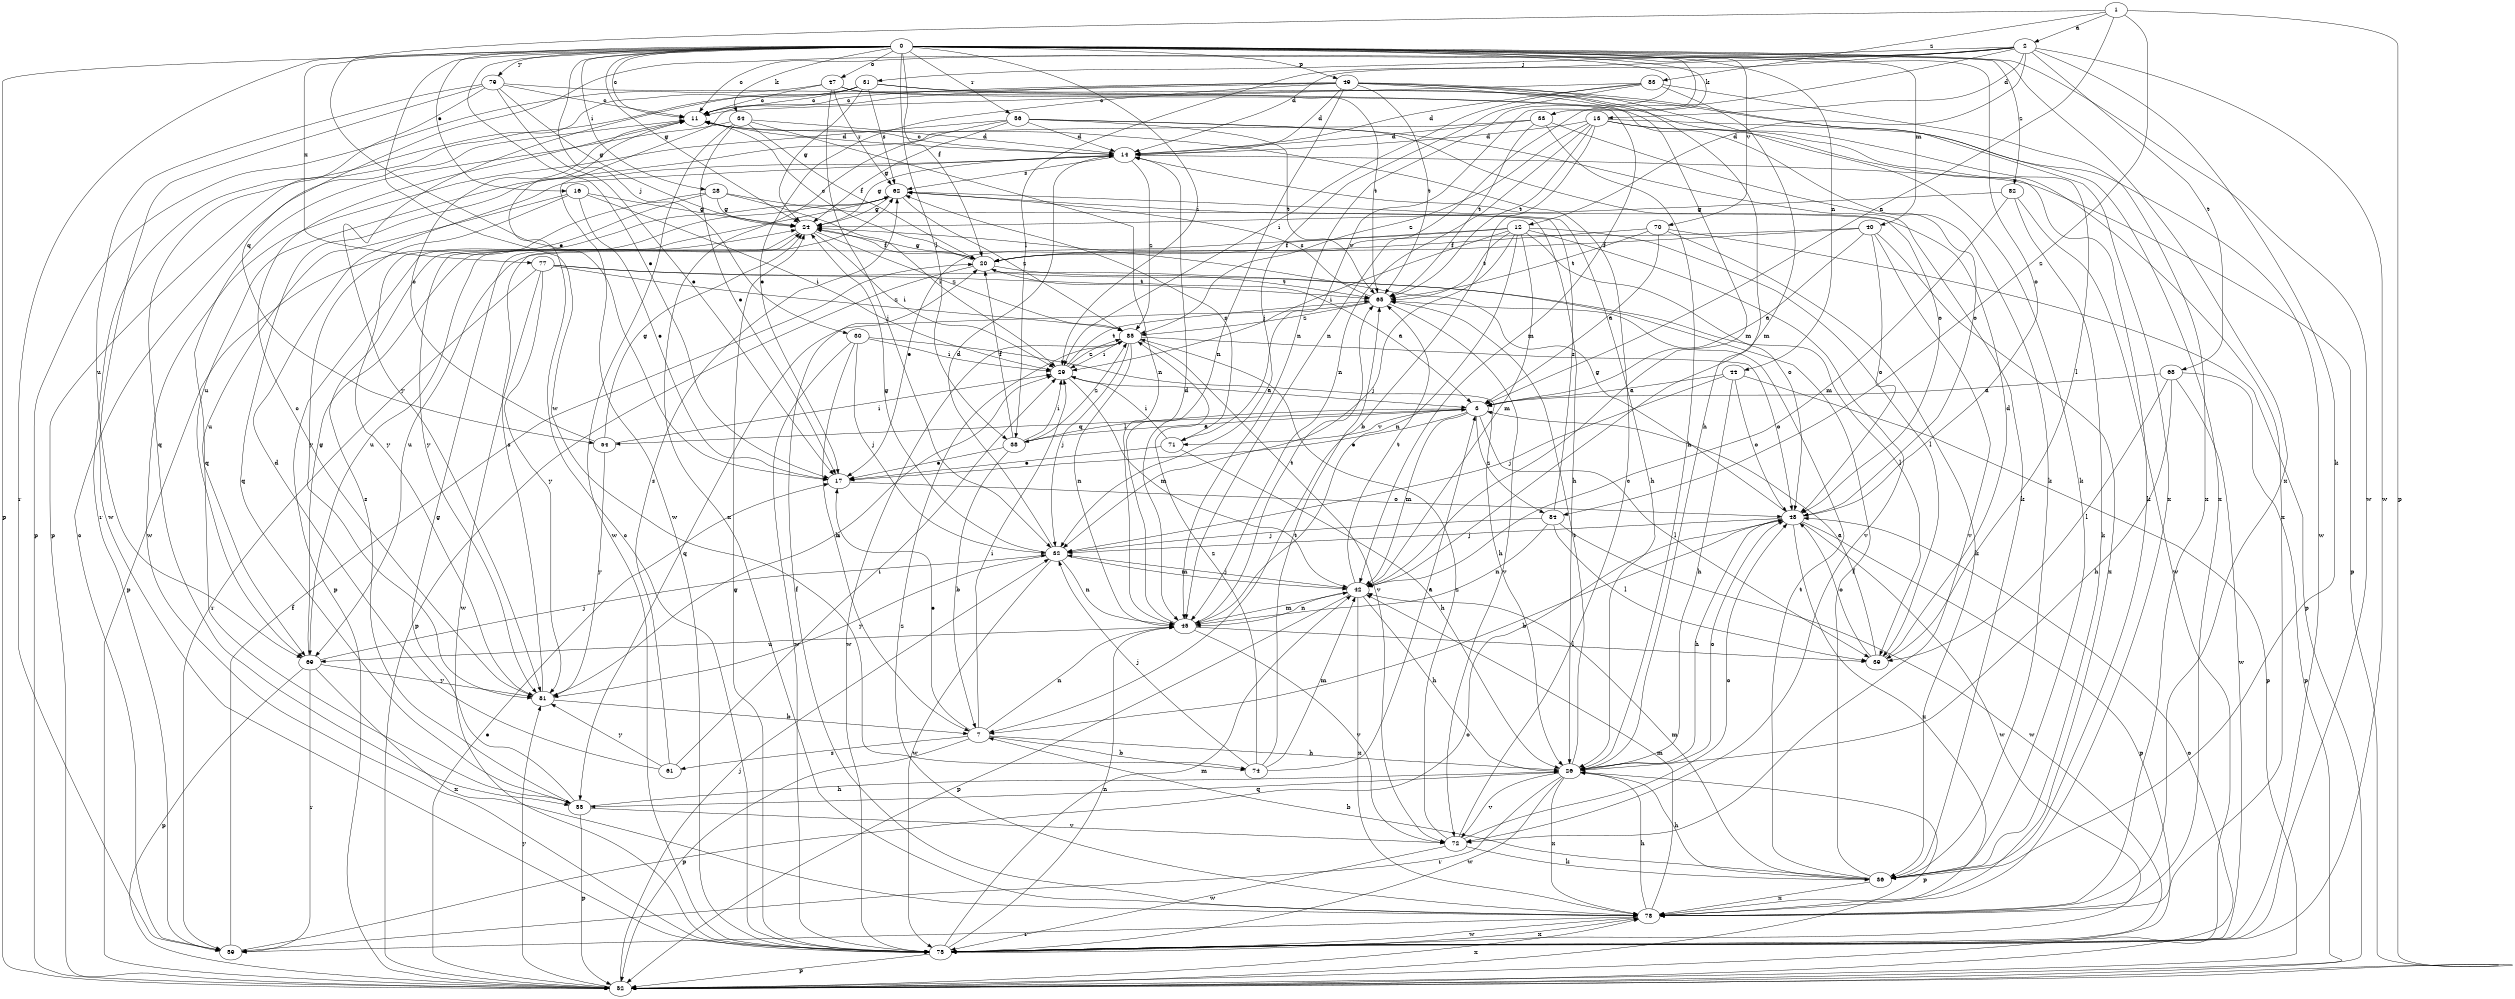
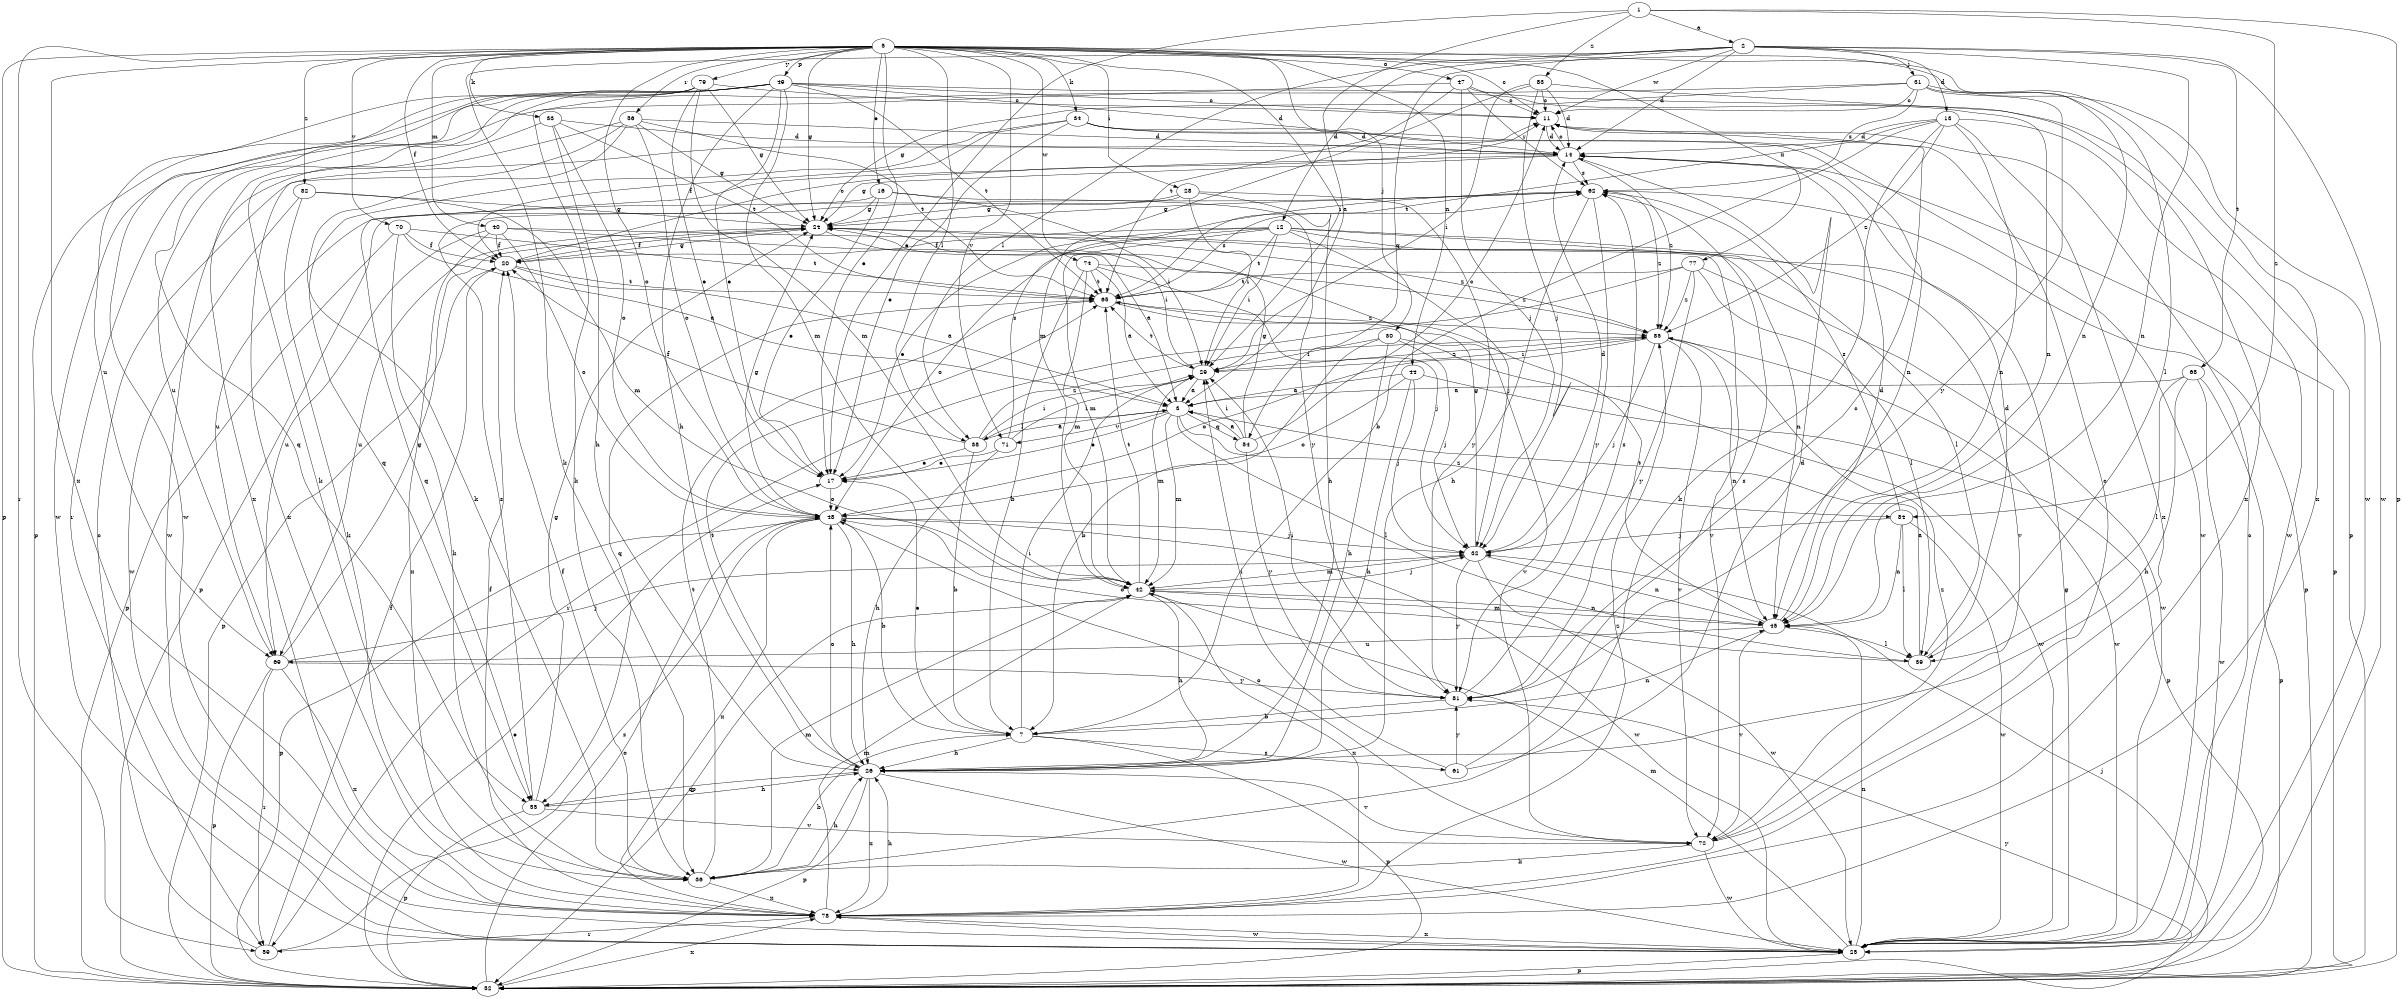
(902, 46) -> (883, 46)
(741, 82) -> (1656, 82)
none -> (1218, 422)
(1468, 735) -> (625, 735)
(1115, 756) -> (1014, 486)
(917, 894) -> none
(940, 952) -> (1854, 952)
